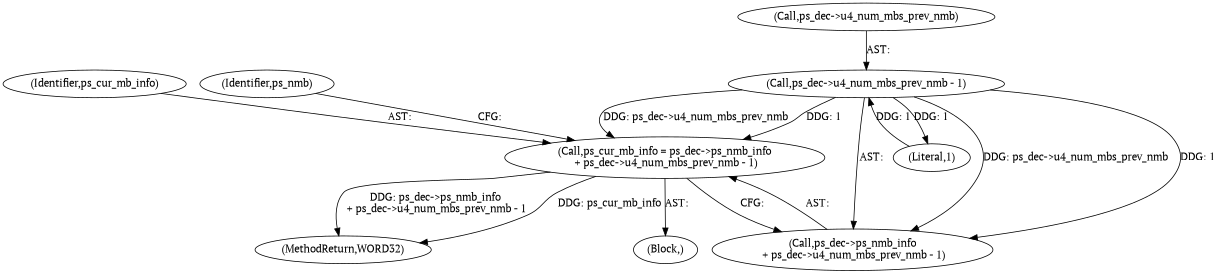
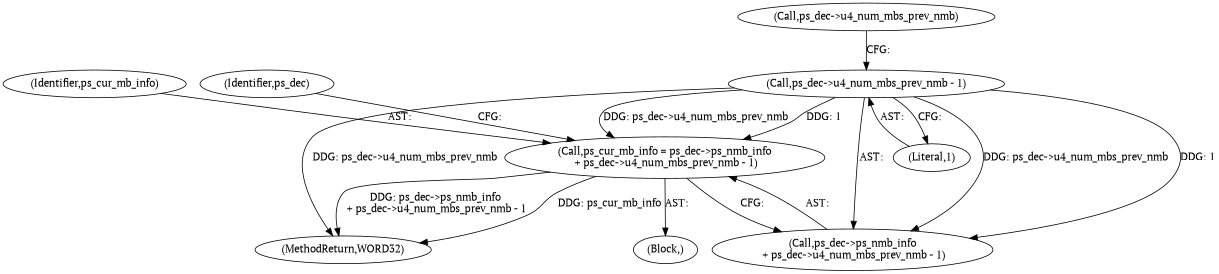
(880, 50) -> (880, 50)
(267, 84) -> (267, 84)
none -> (471, 103)
(894, 117) -> (894, 117)
(931, 117) -> (931, 117)
